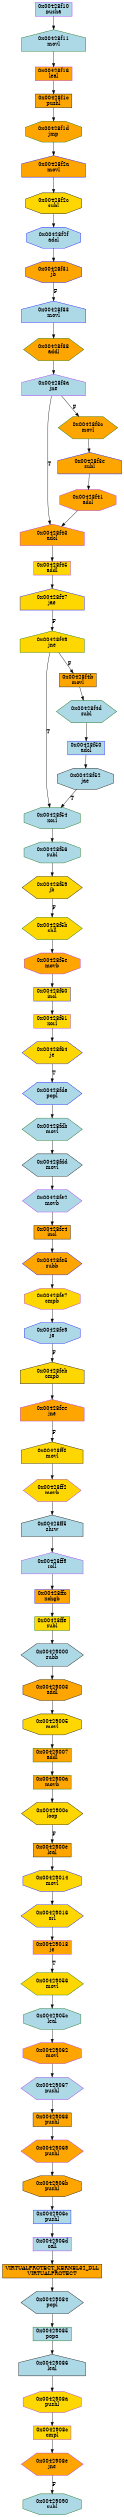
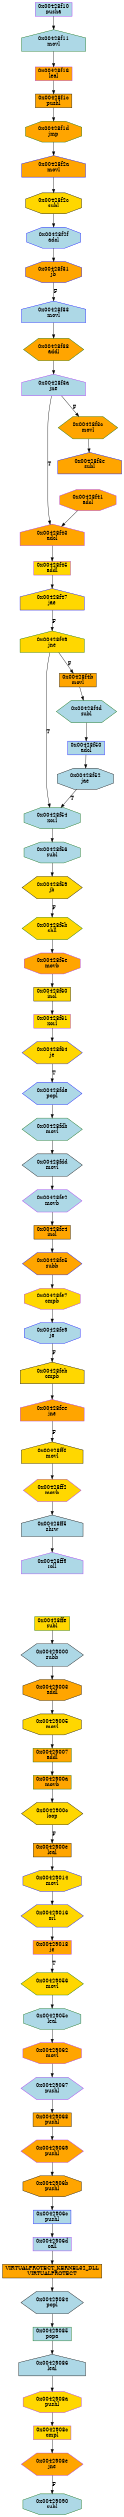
(89, 480) -> none
(52, 994) -> (52, 994)
(52, 1596) -> none
